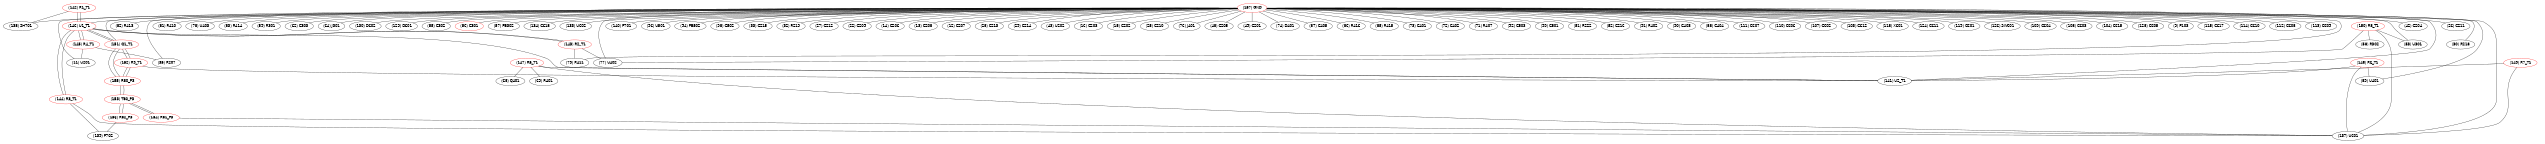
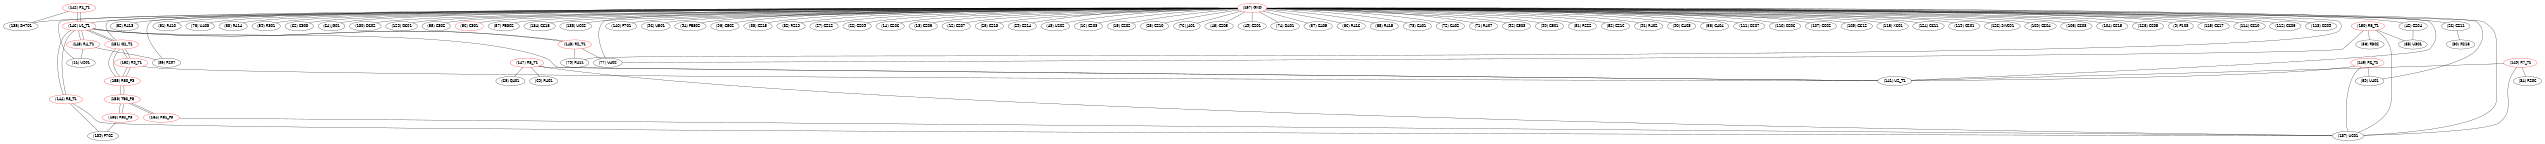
(1841, 11) -> (2413, 35)
(1881, 11) -> (2458, 35)
none -> (2527, 81)
